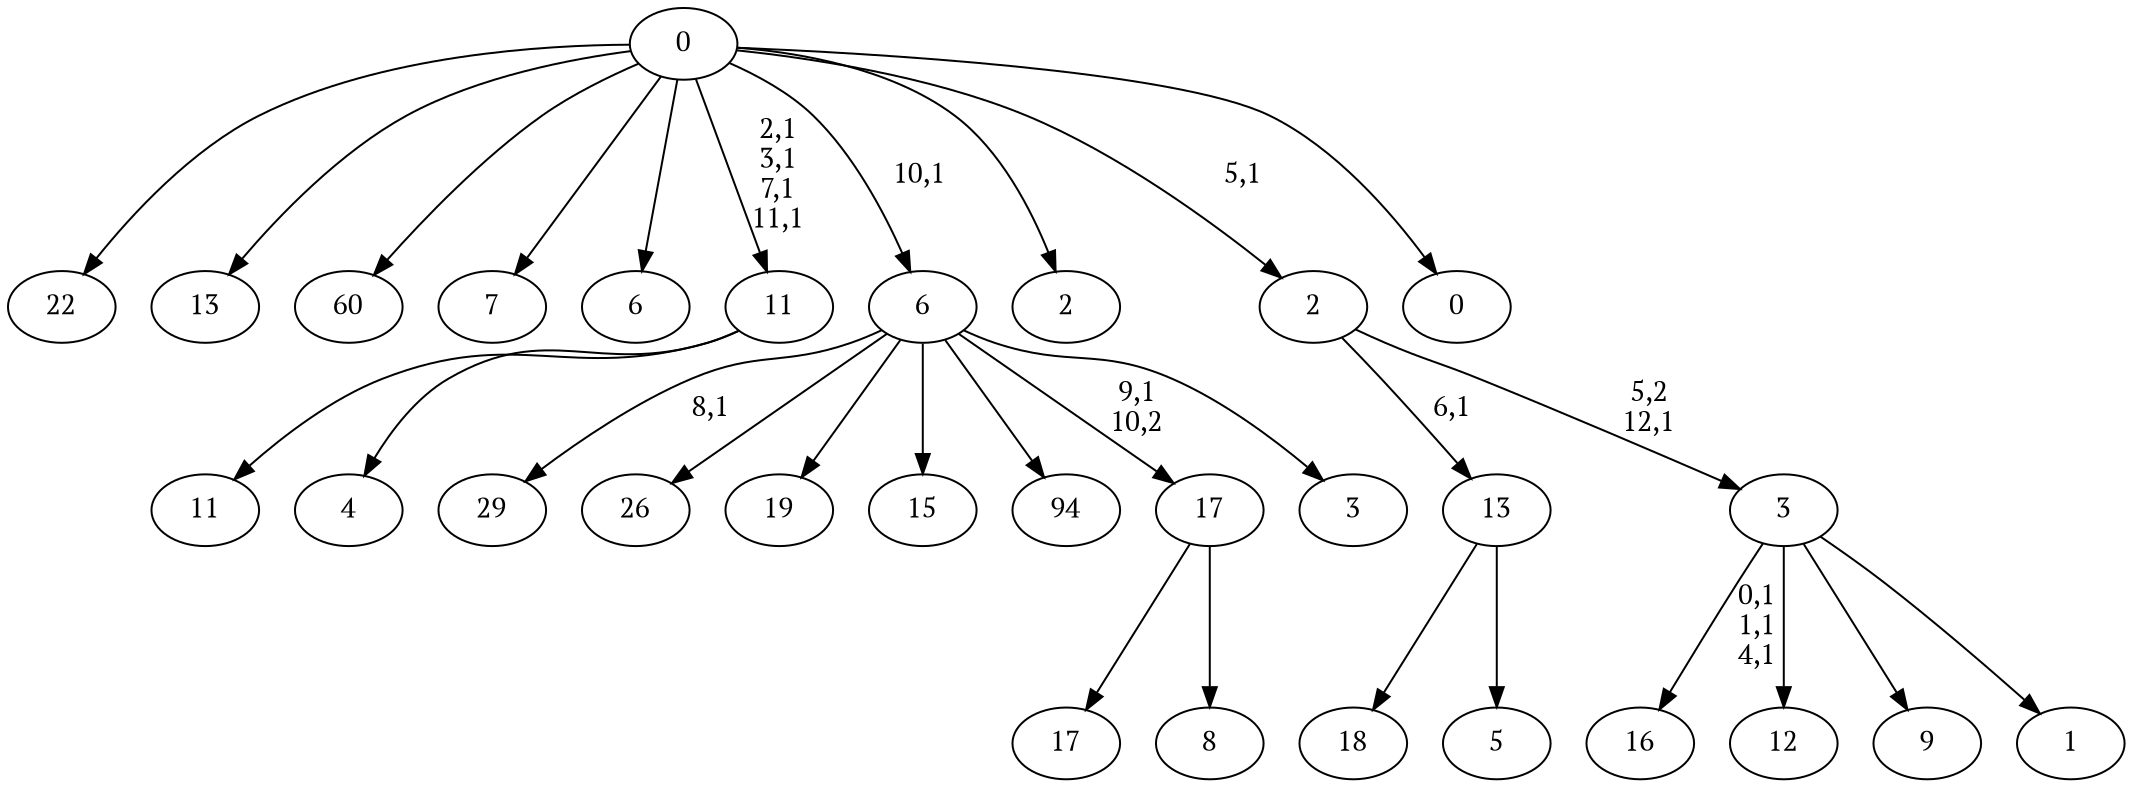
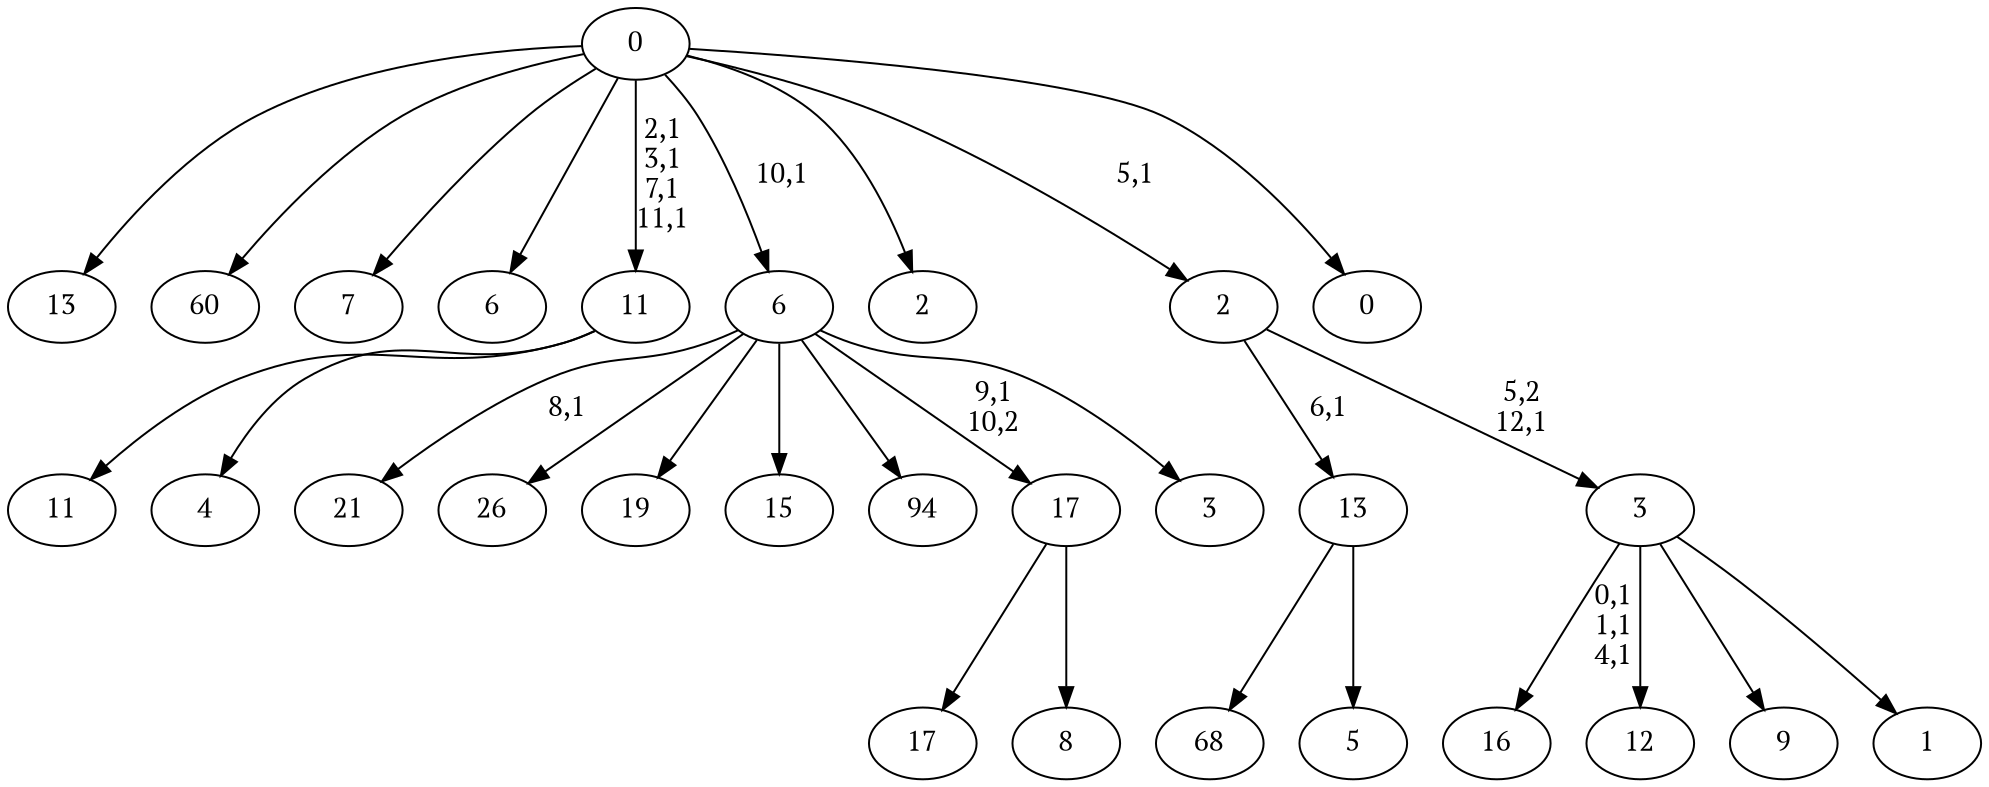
(62, 307) -> none
(492, 510) -> (349, 510)
(1353, 743) -> (1210, 743)
